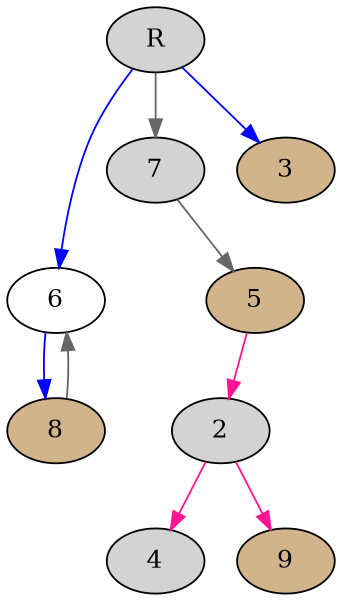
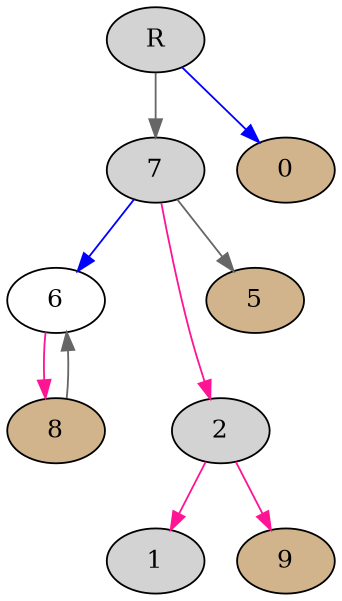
(84, 154) -> (111, 228)
(286, 170) -> (286, 170)
(44, 356) -> (44, 356)
(240, 357) -> (180, 293)
(156, 561) -> (156, 561)
